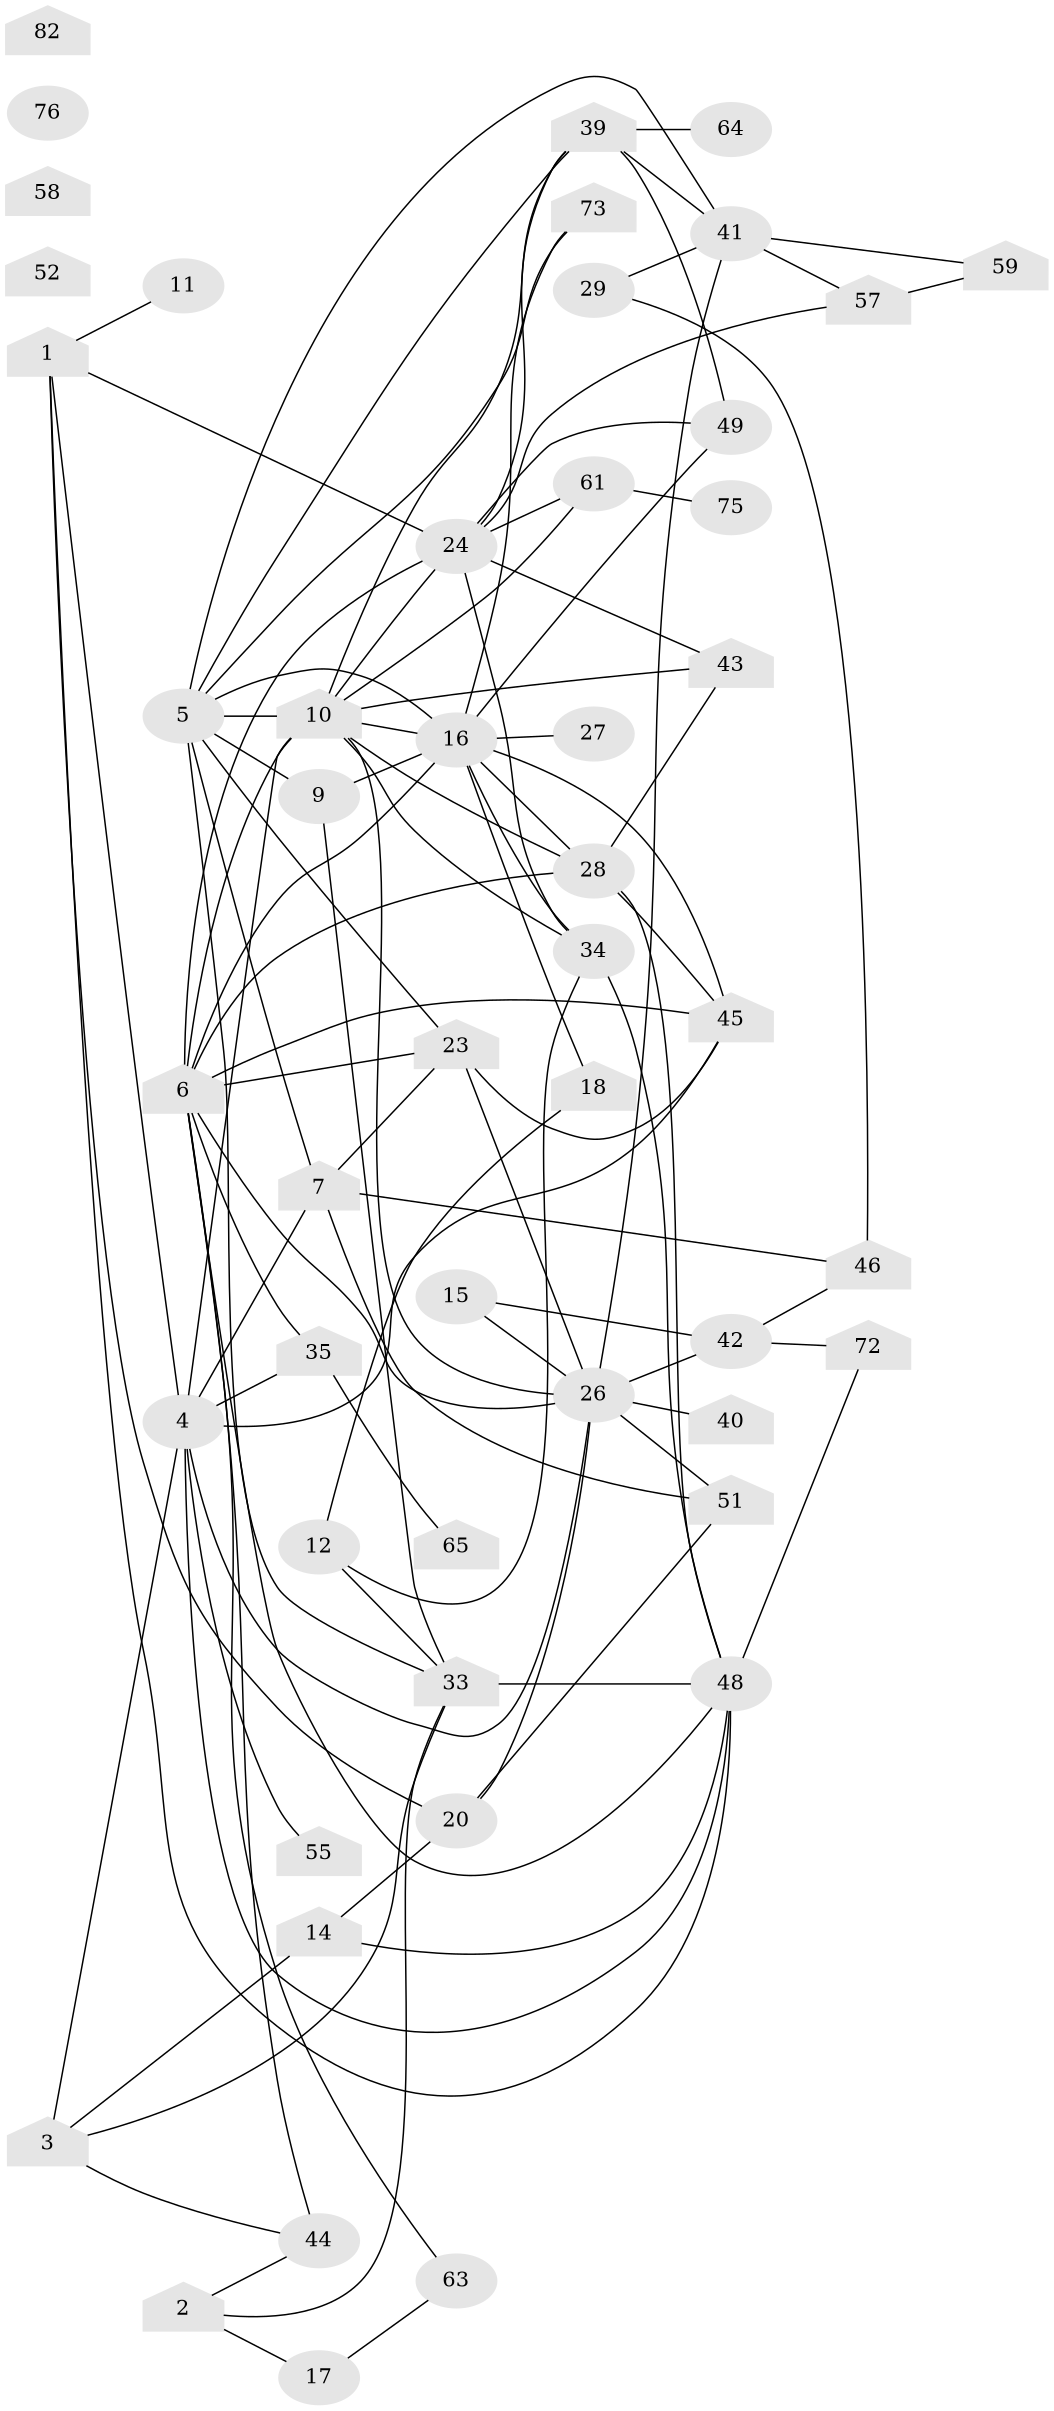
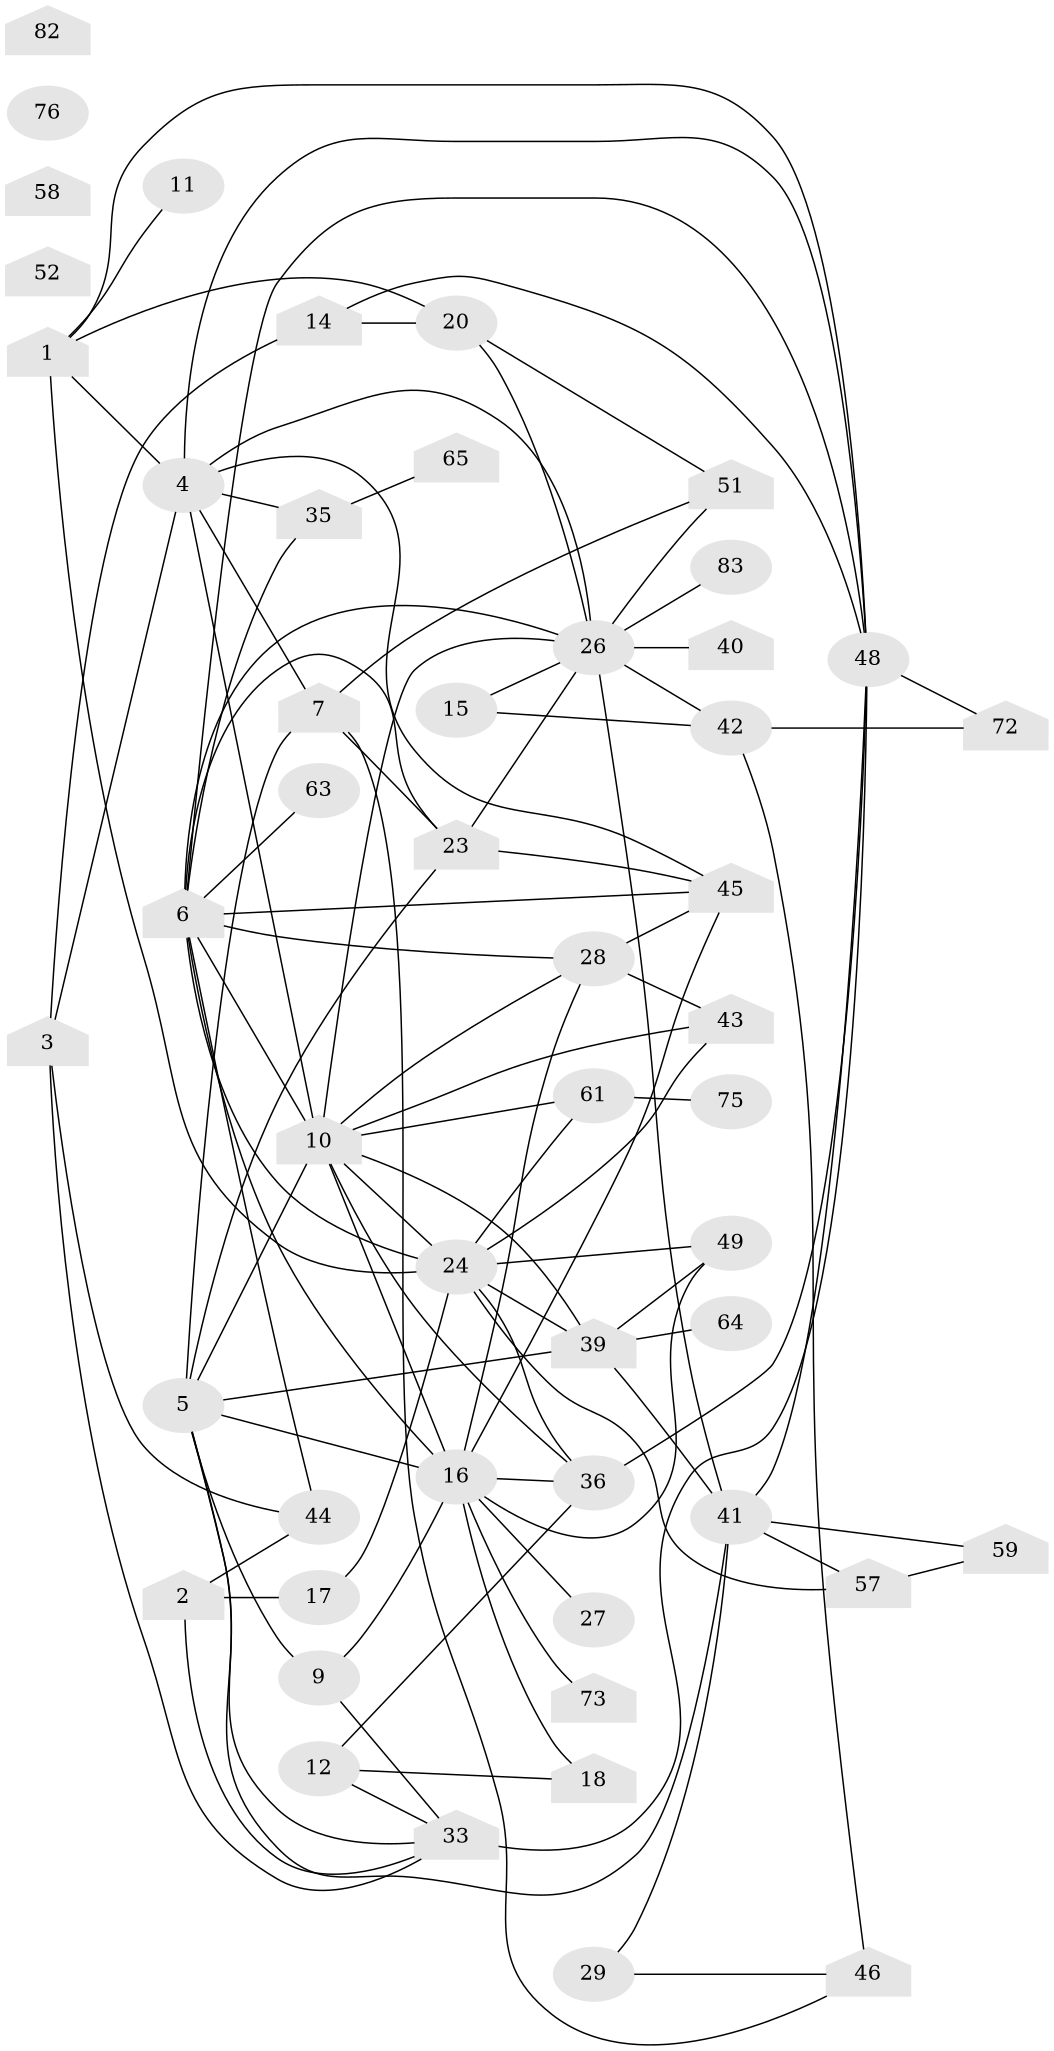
(408, 496) -> none
none -> (731, 567)
(594, 951) -> (594, 1483)
(676, 1272) -> (839, 1096)
(319, 1854) -> none
(388, 2329) -> (415, 1410)
